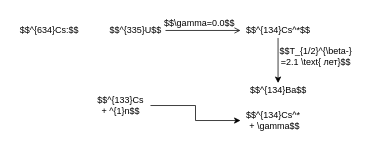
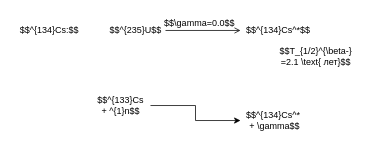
(50, 30) -> (50, 30)
(136, 30) -> (136, 30)
(278, 76) -> none
(278, 90) -> none
